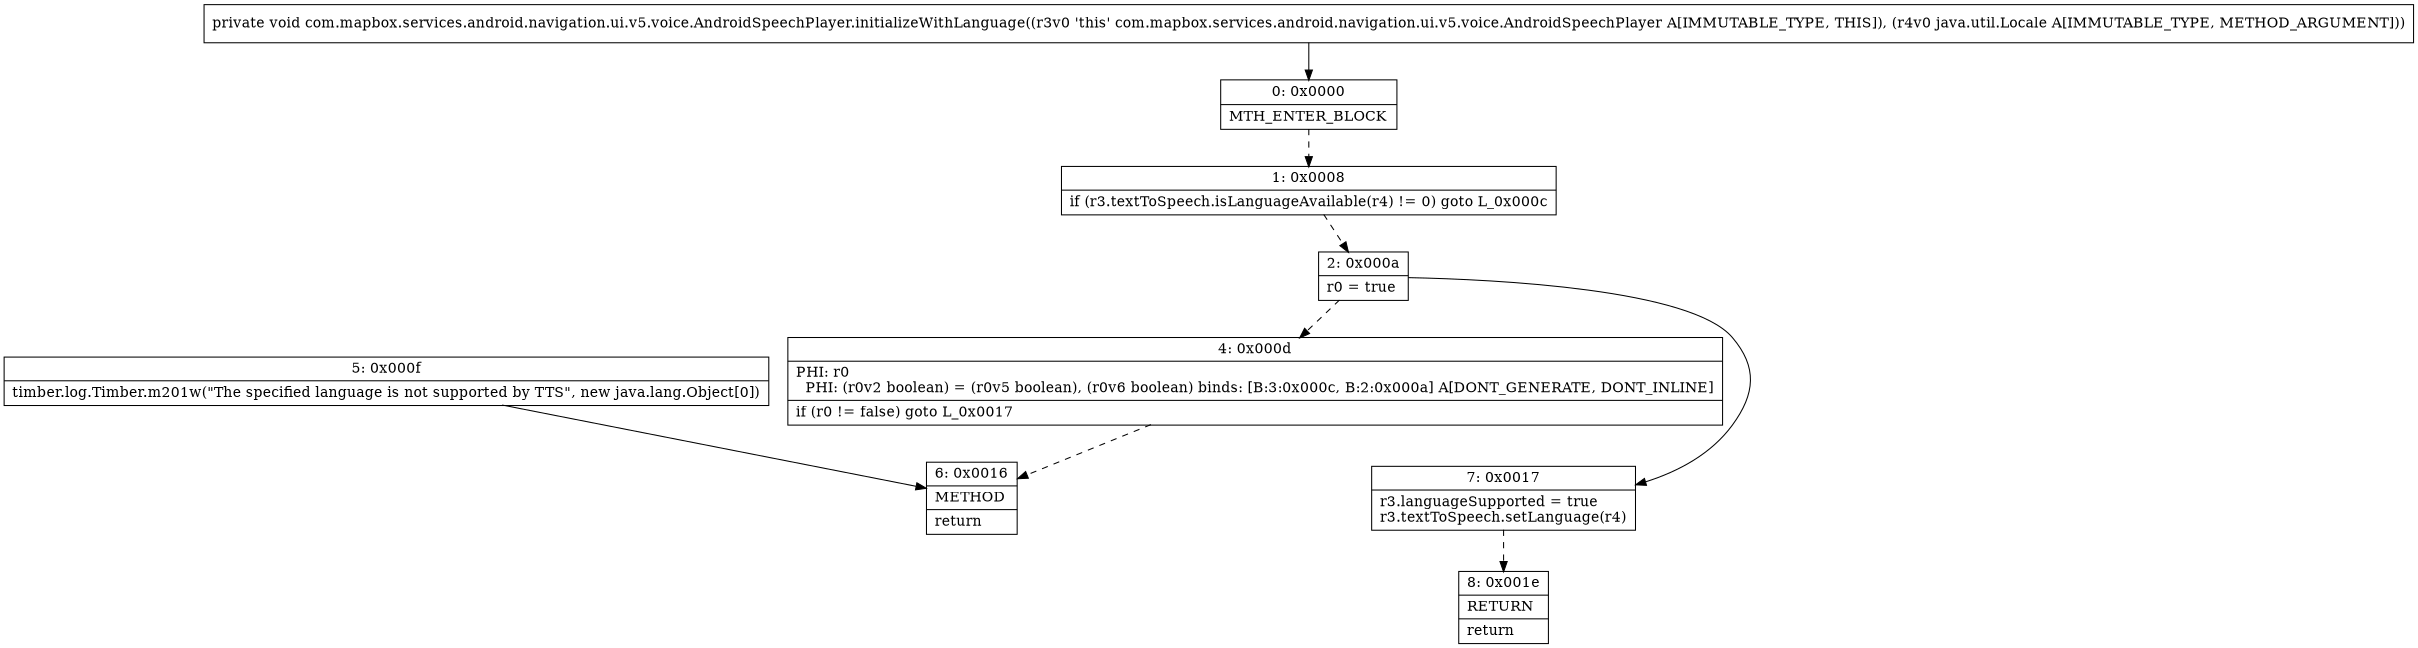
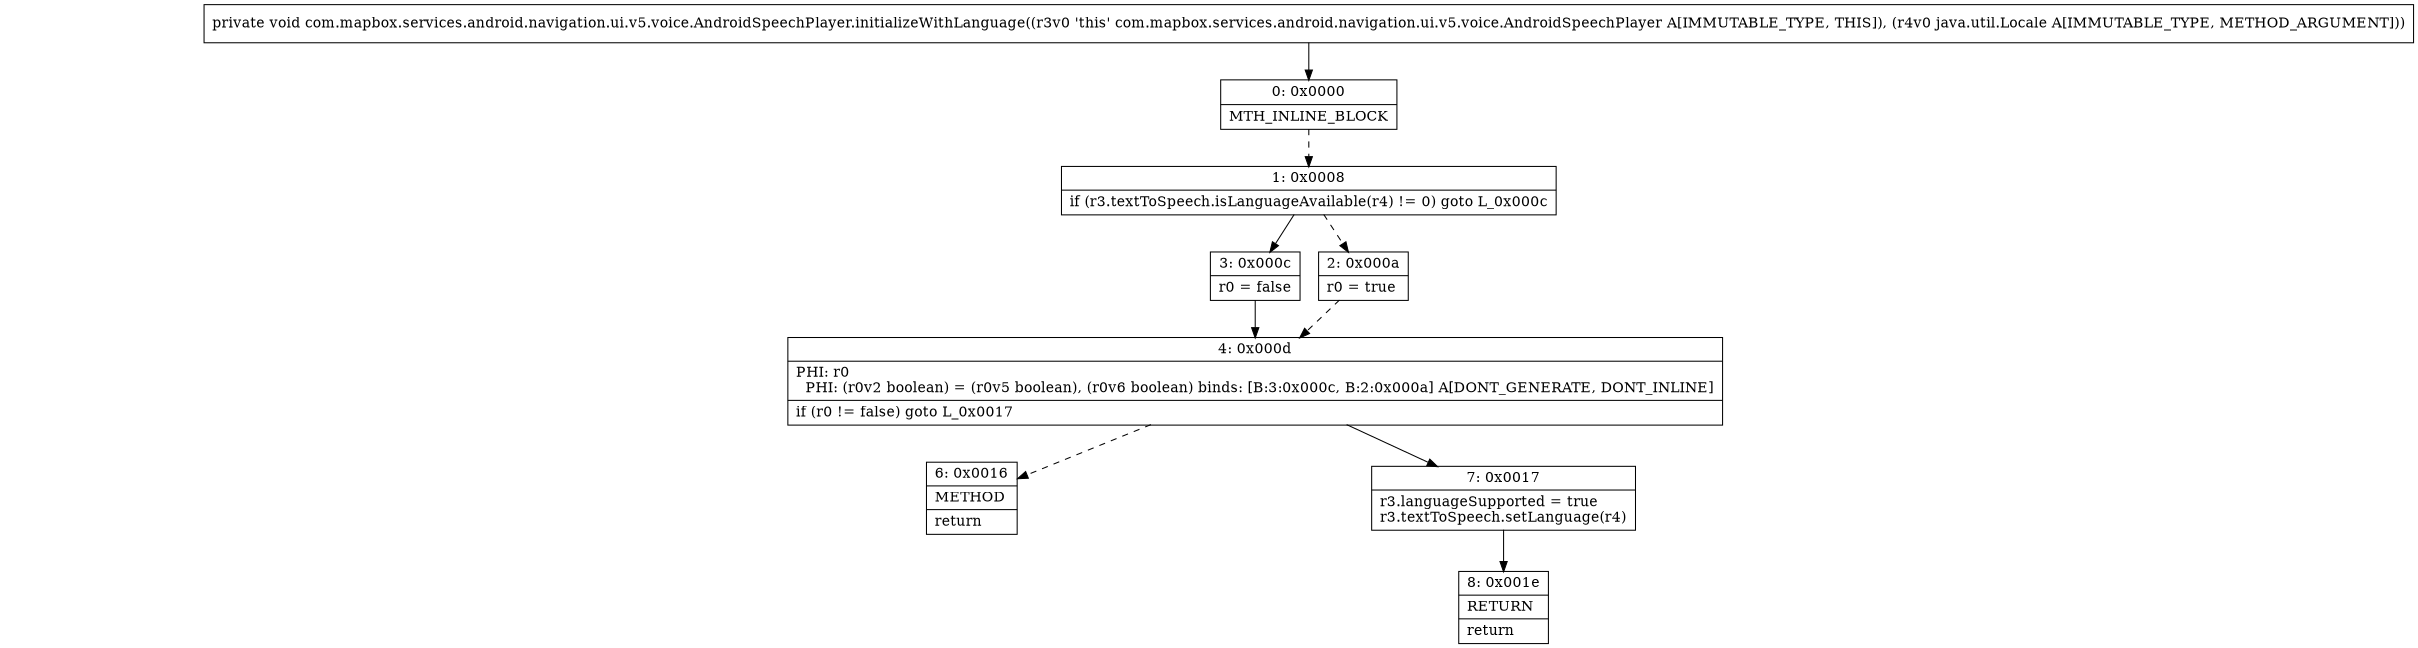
(1308, 116) -> (1309, 116)
none -> (1255, 276)
(1674, 307) -> (1387, 443)
(386, 381) -> none
(1504, 546) -> (1504, 546)
